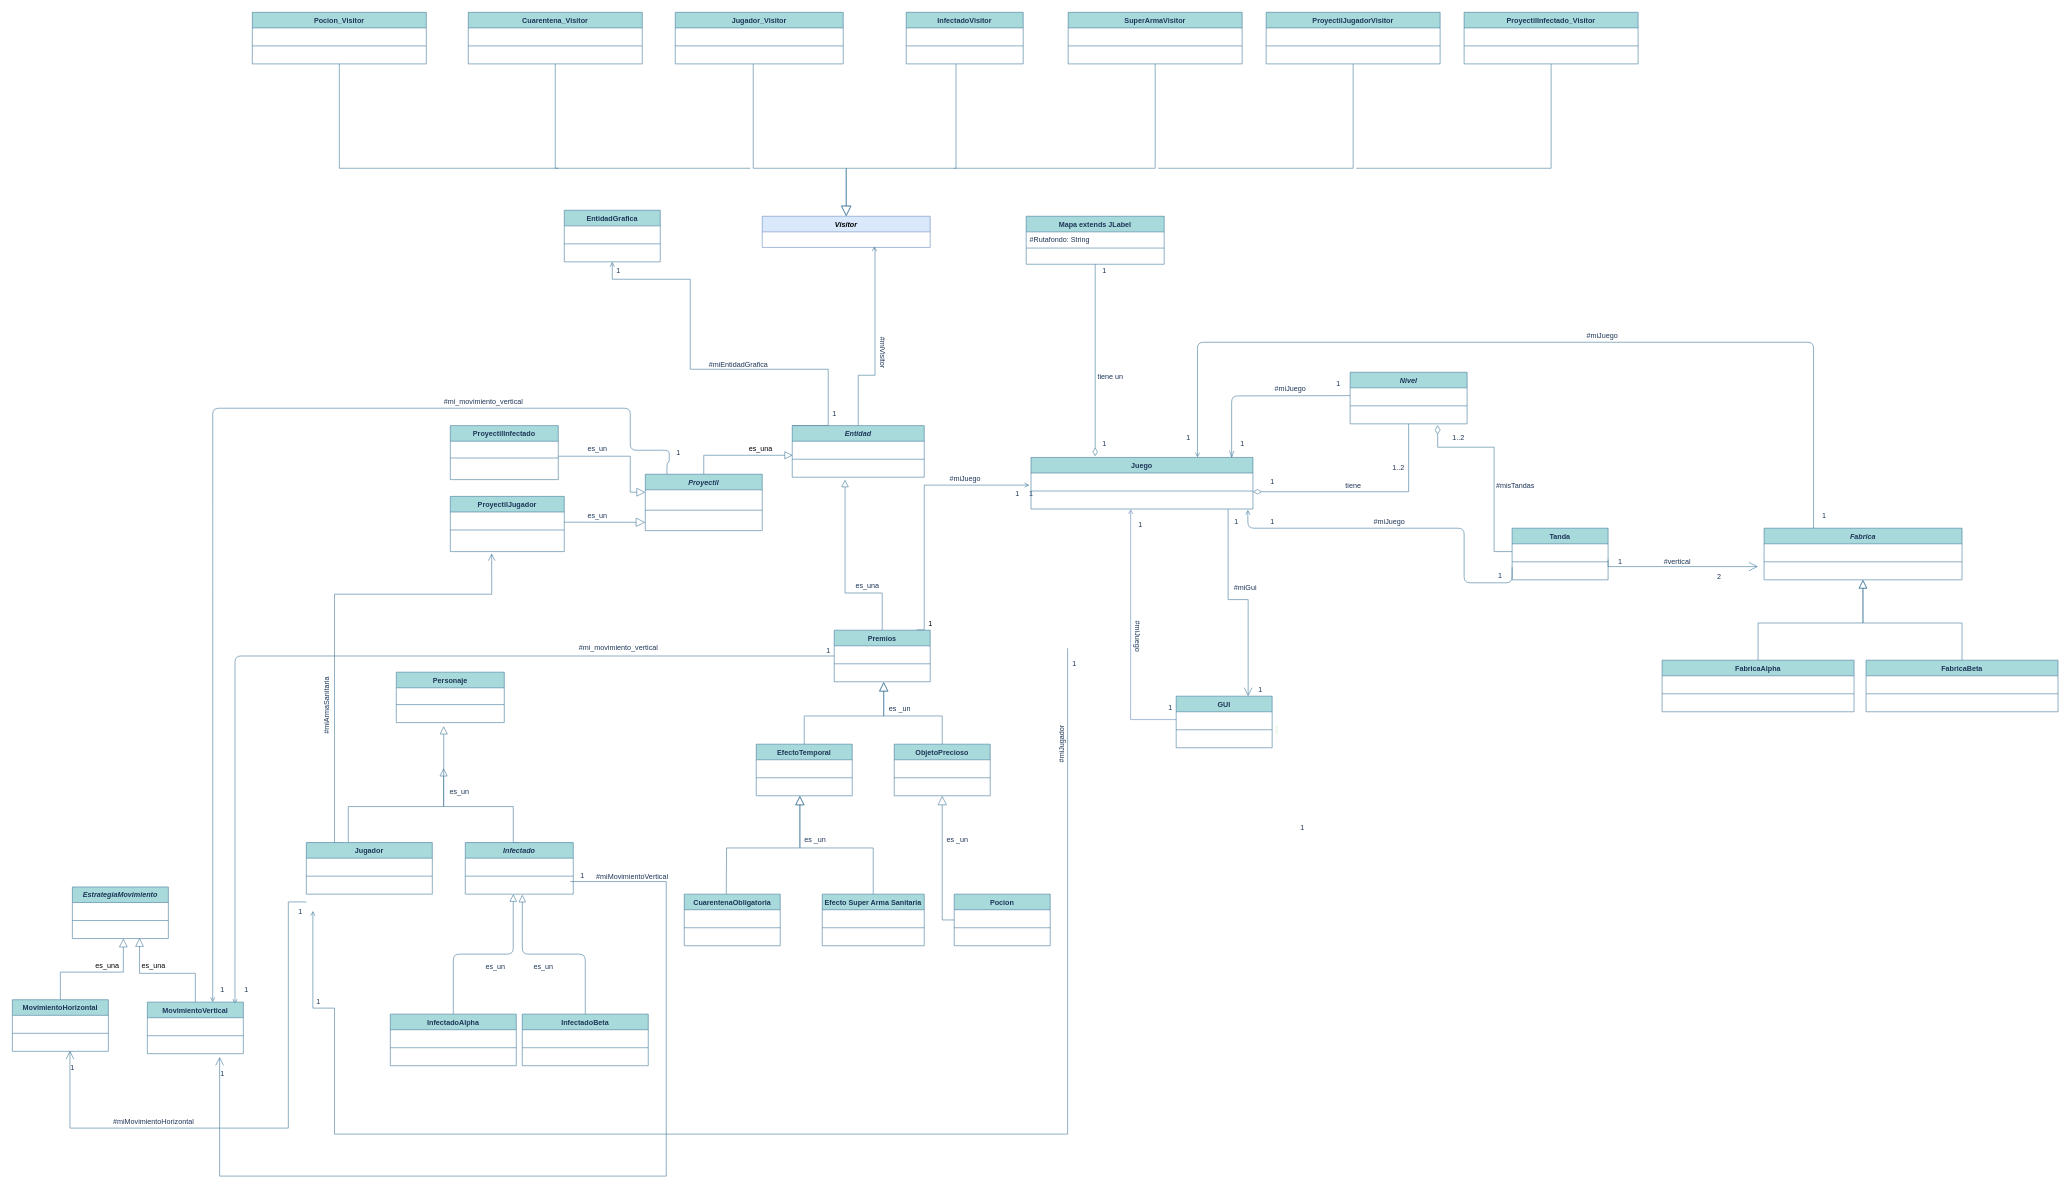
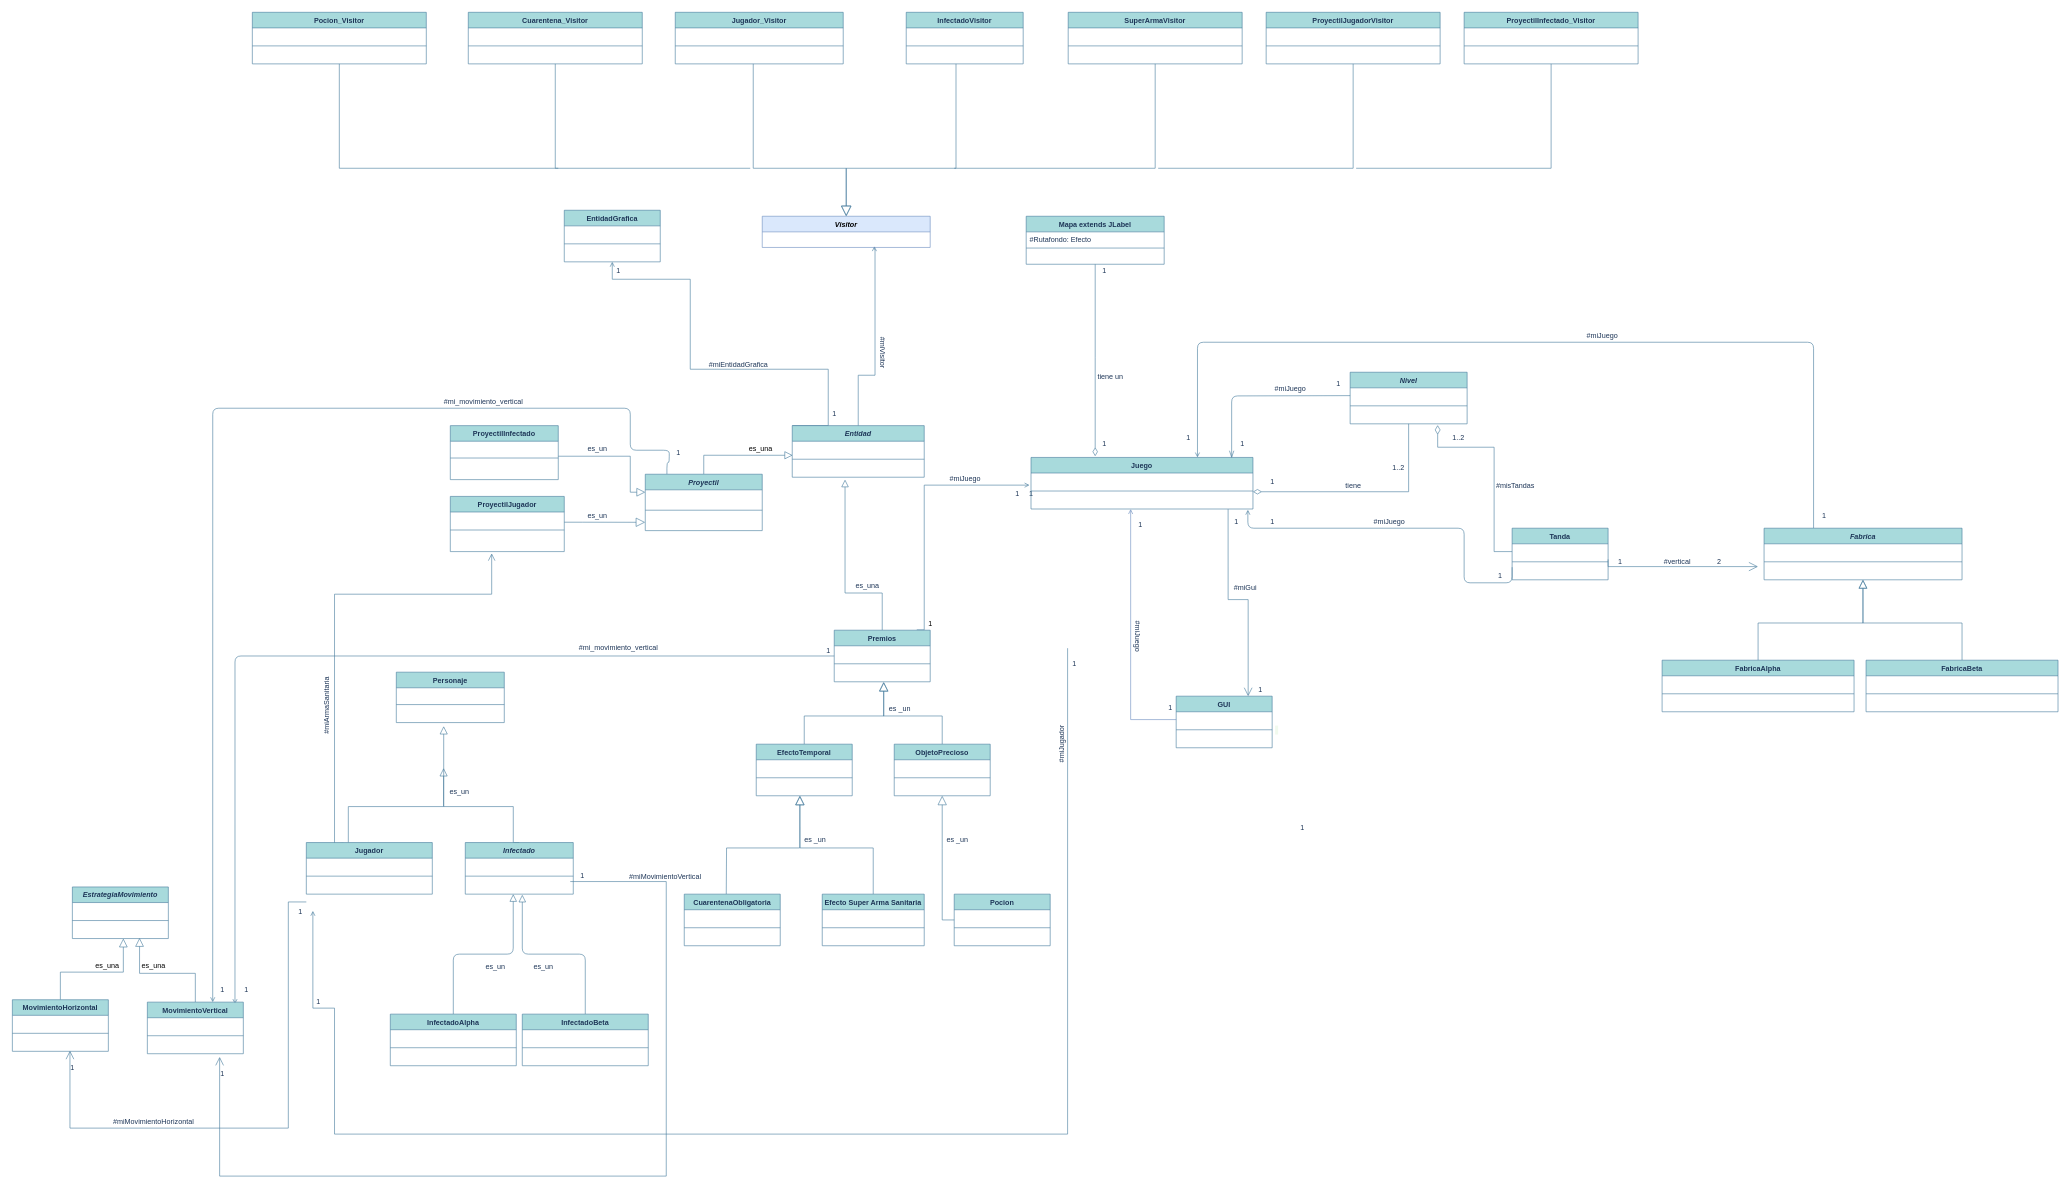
(1063, 240) -> (1064, 240)
(1719, 577) -> (1719, 562)
(632, 877) -> (665, 877)
